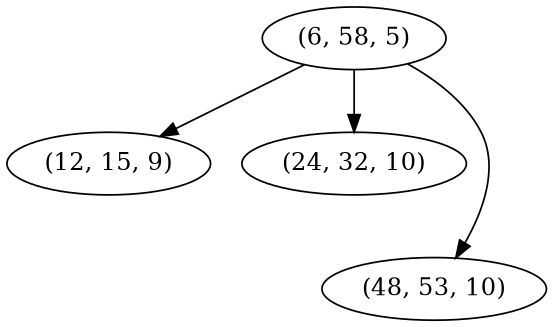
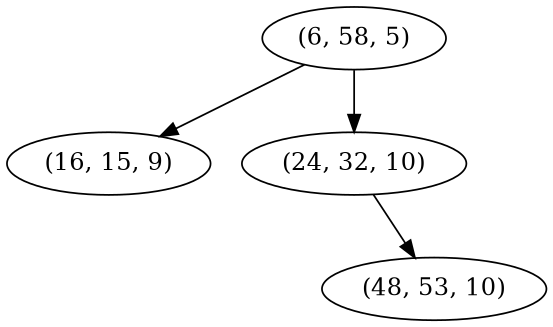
(484, 139) -> (389, 219)
(109, 164) -> (109, 164)
